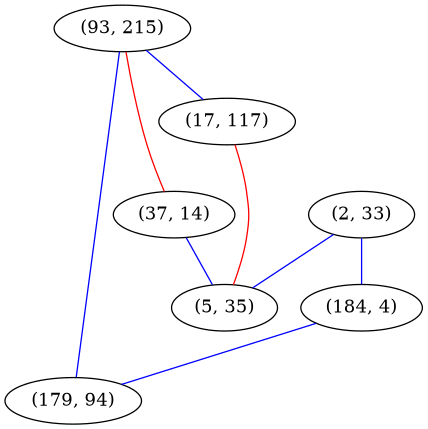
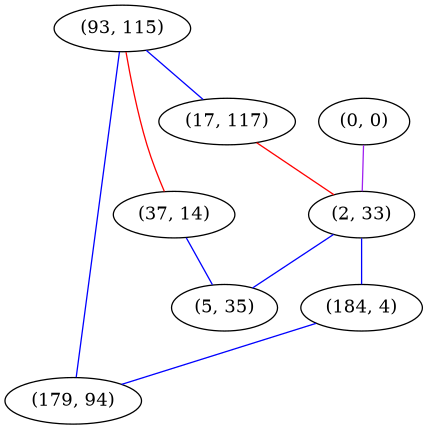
(122, 28) -> (122, 28)
none -> (364, 122)
(249, 215) -> (295, 169)
